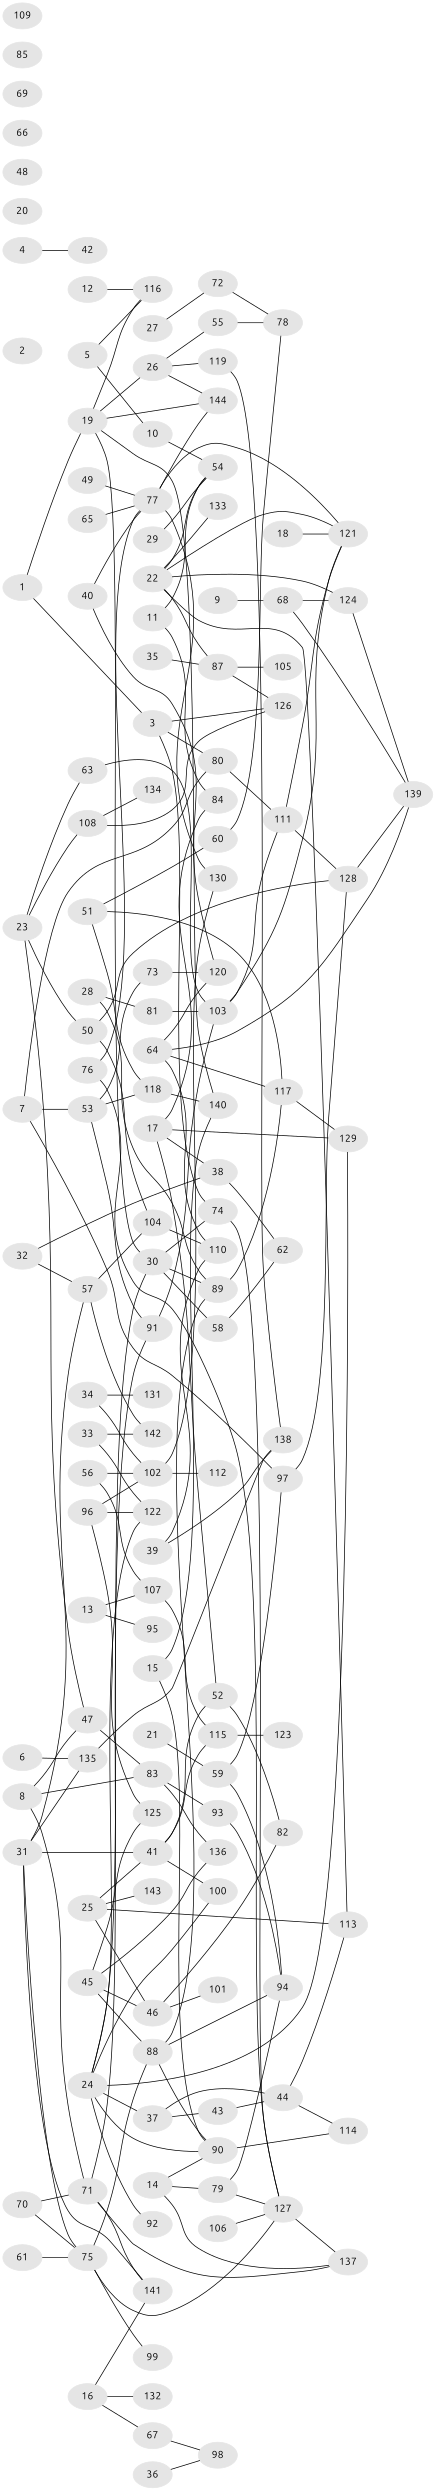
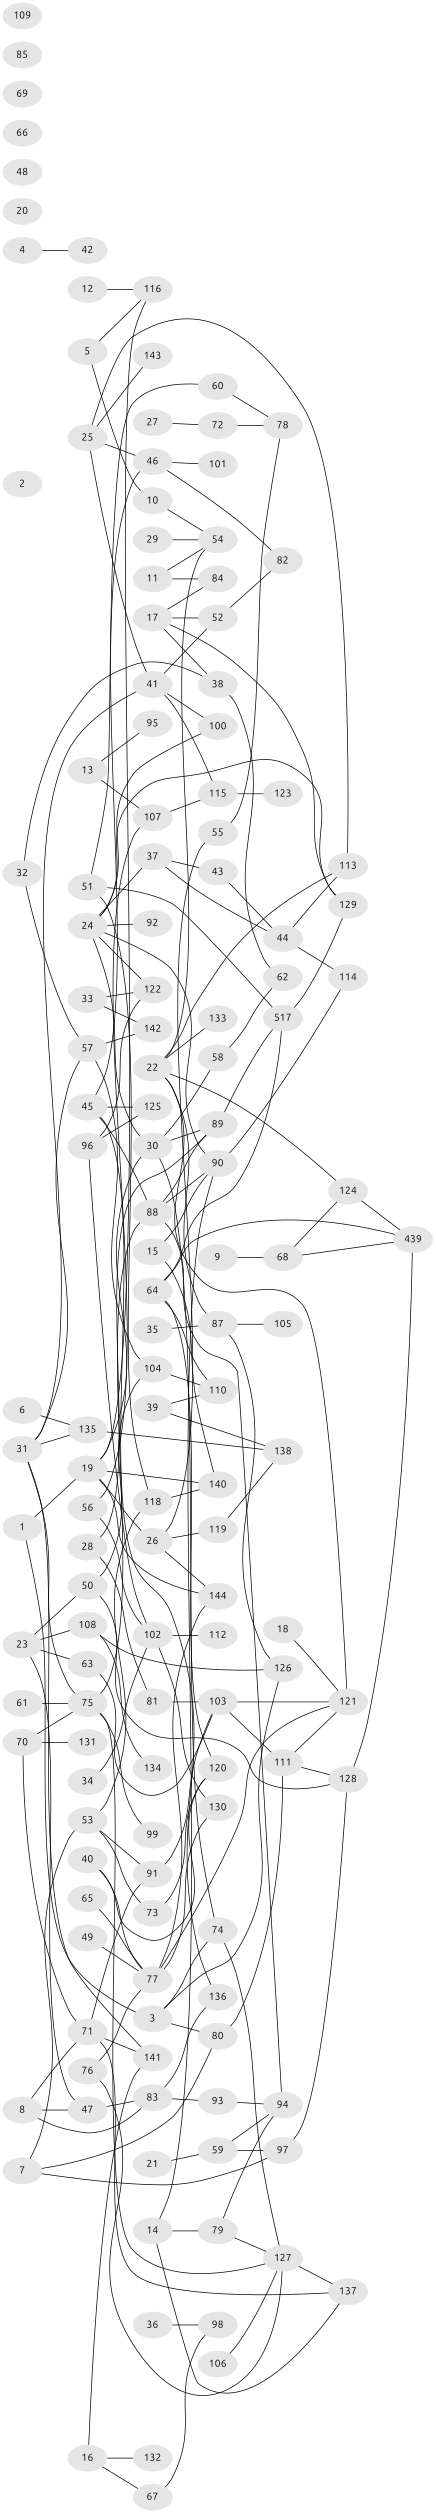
(413, 795) -> (413, 1240)
(283, 1092) -> (283, 1018)
(118, 1395) -> (55, 1742)
